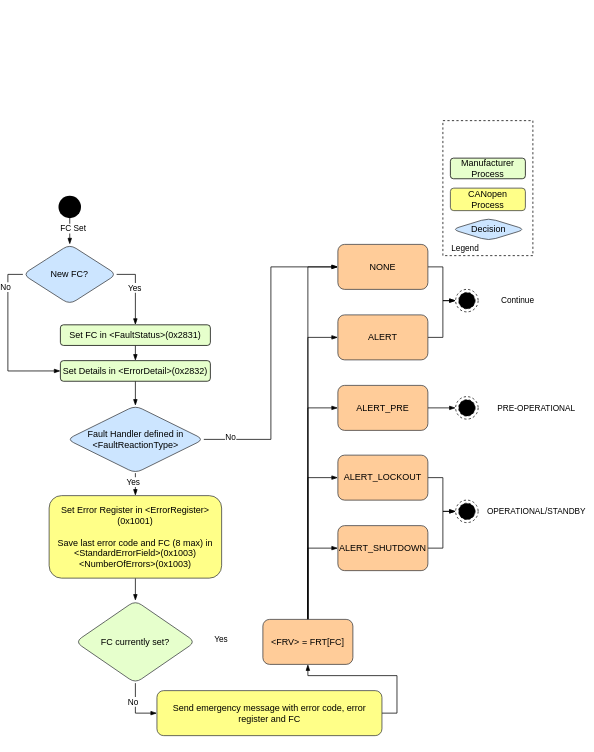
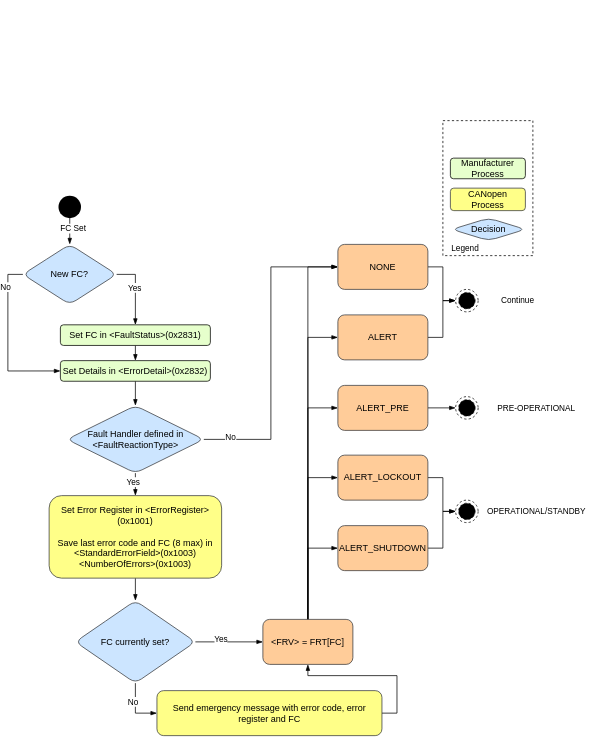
(135, 642) -> (135, 642)
none -> (255, 642)
